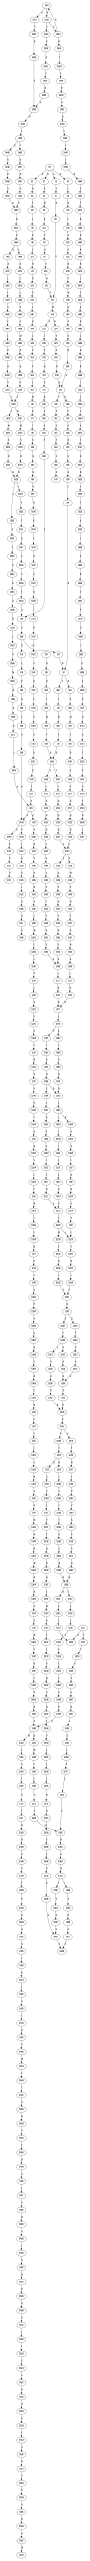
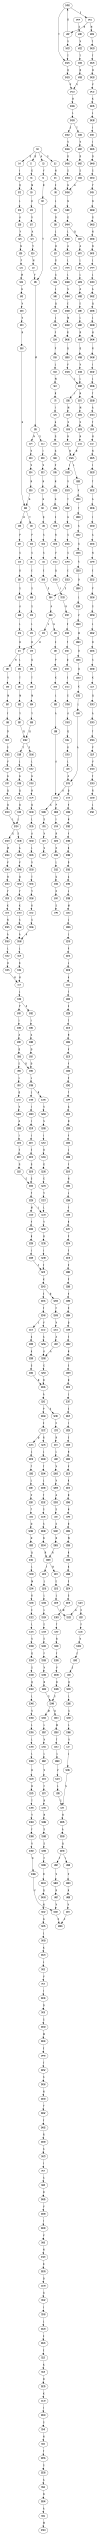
(46, 26) -> (59, 34)
none -> (31, 624)
